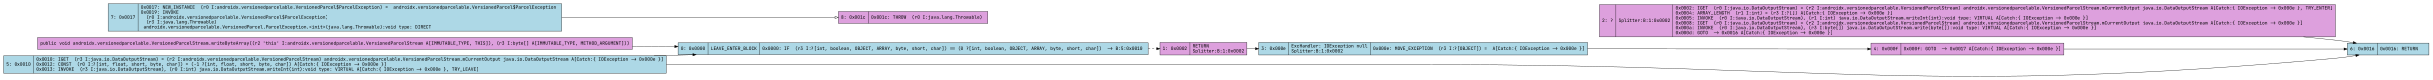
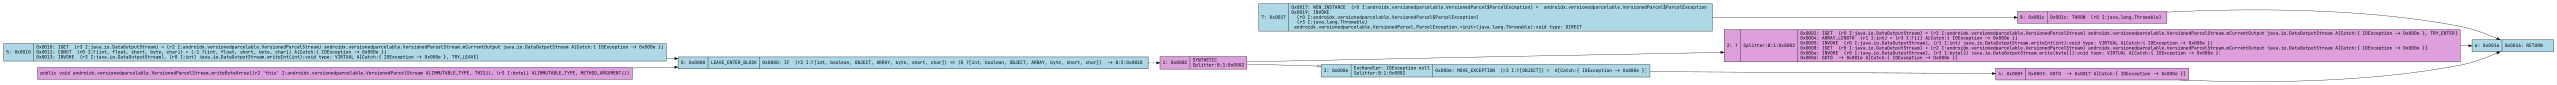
(698, 17) -> (1863, 17)
(1201, 46) -> (1205, 60)
(1251, 49) -> (1282, 65)
none -> (1484, 57)
(1512, 65) -> (2333, 12)
